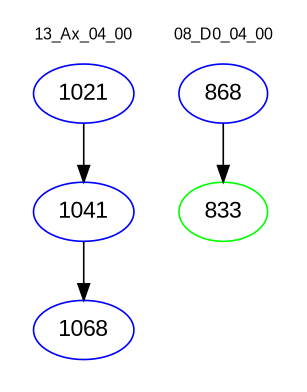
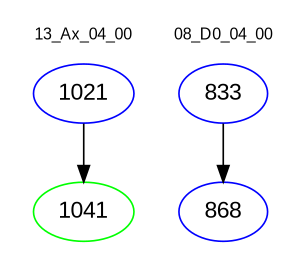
(223, 145) -> (223, 145)
(84, 212) -> (84, 212)
(223, 212) -> (223, 94)
(84, 330) -> none
